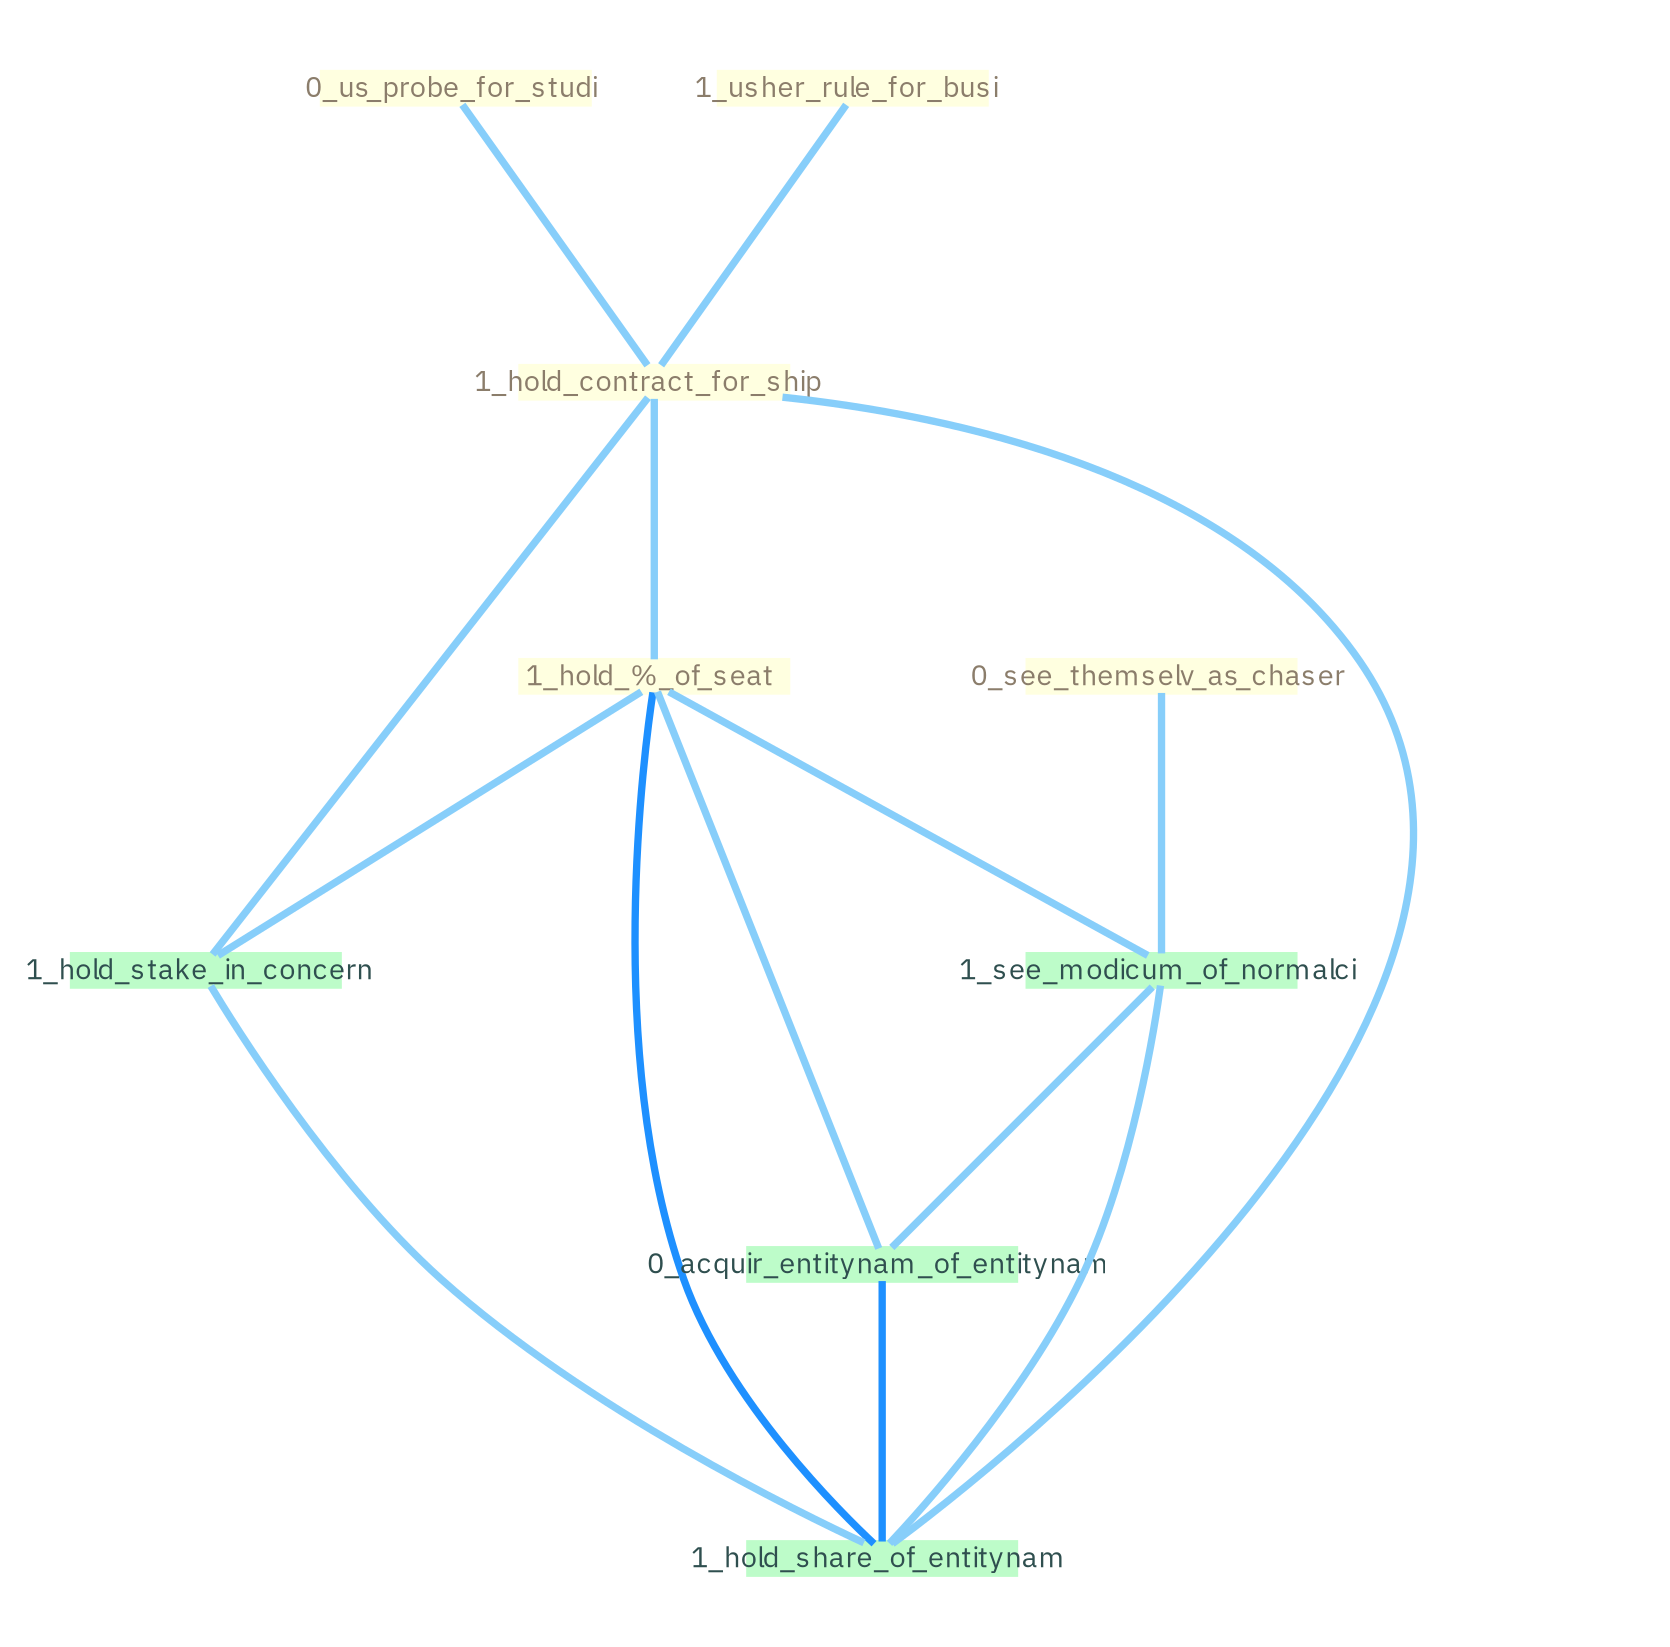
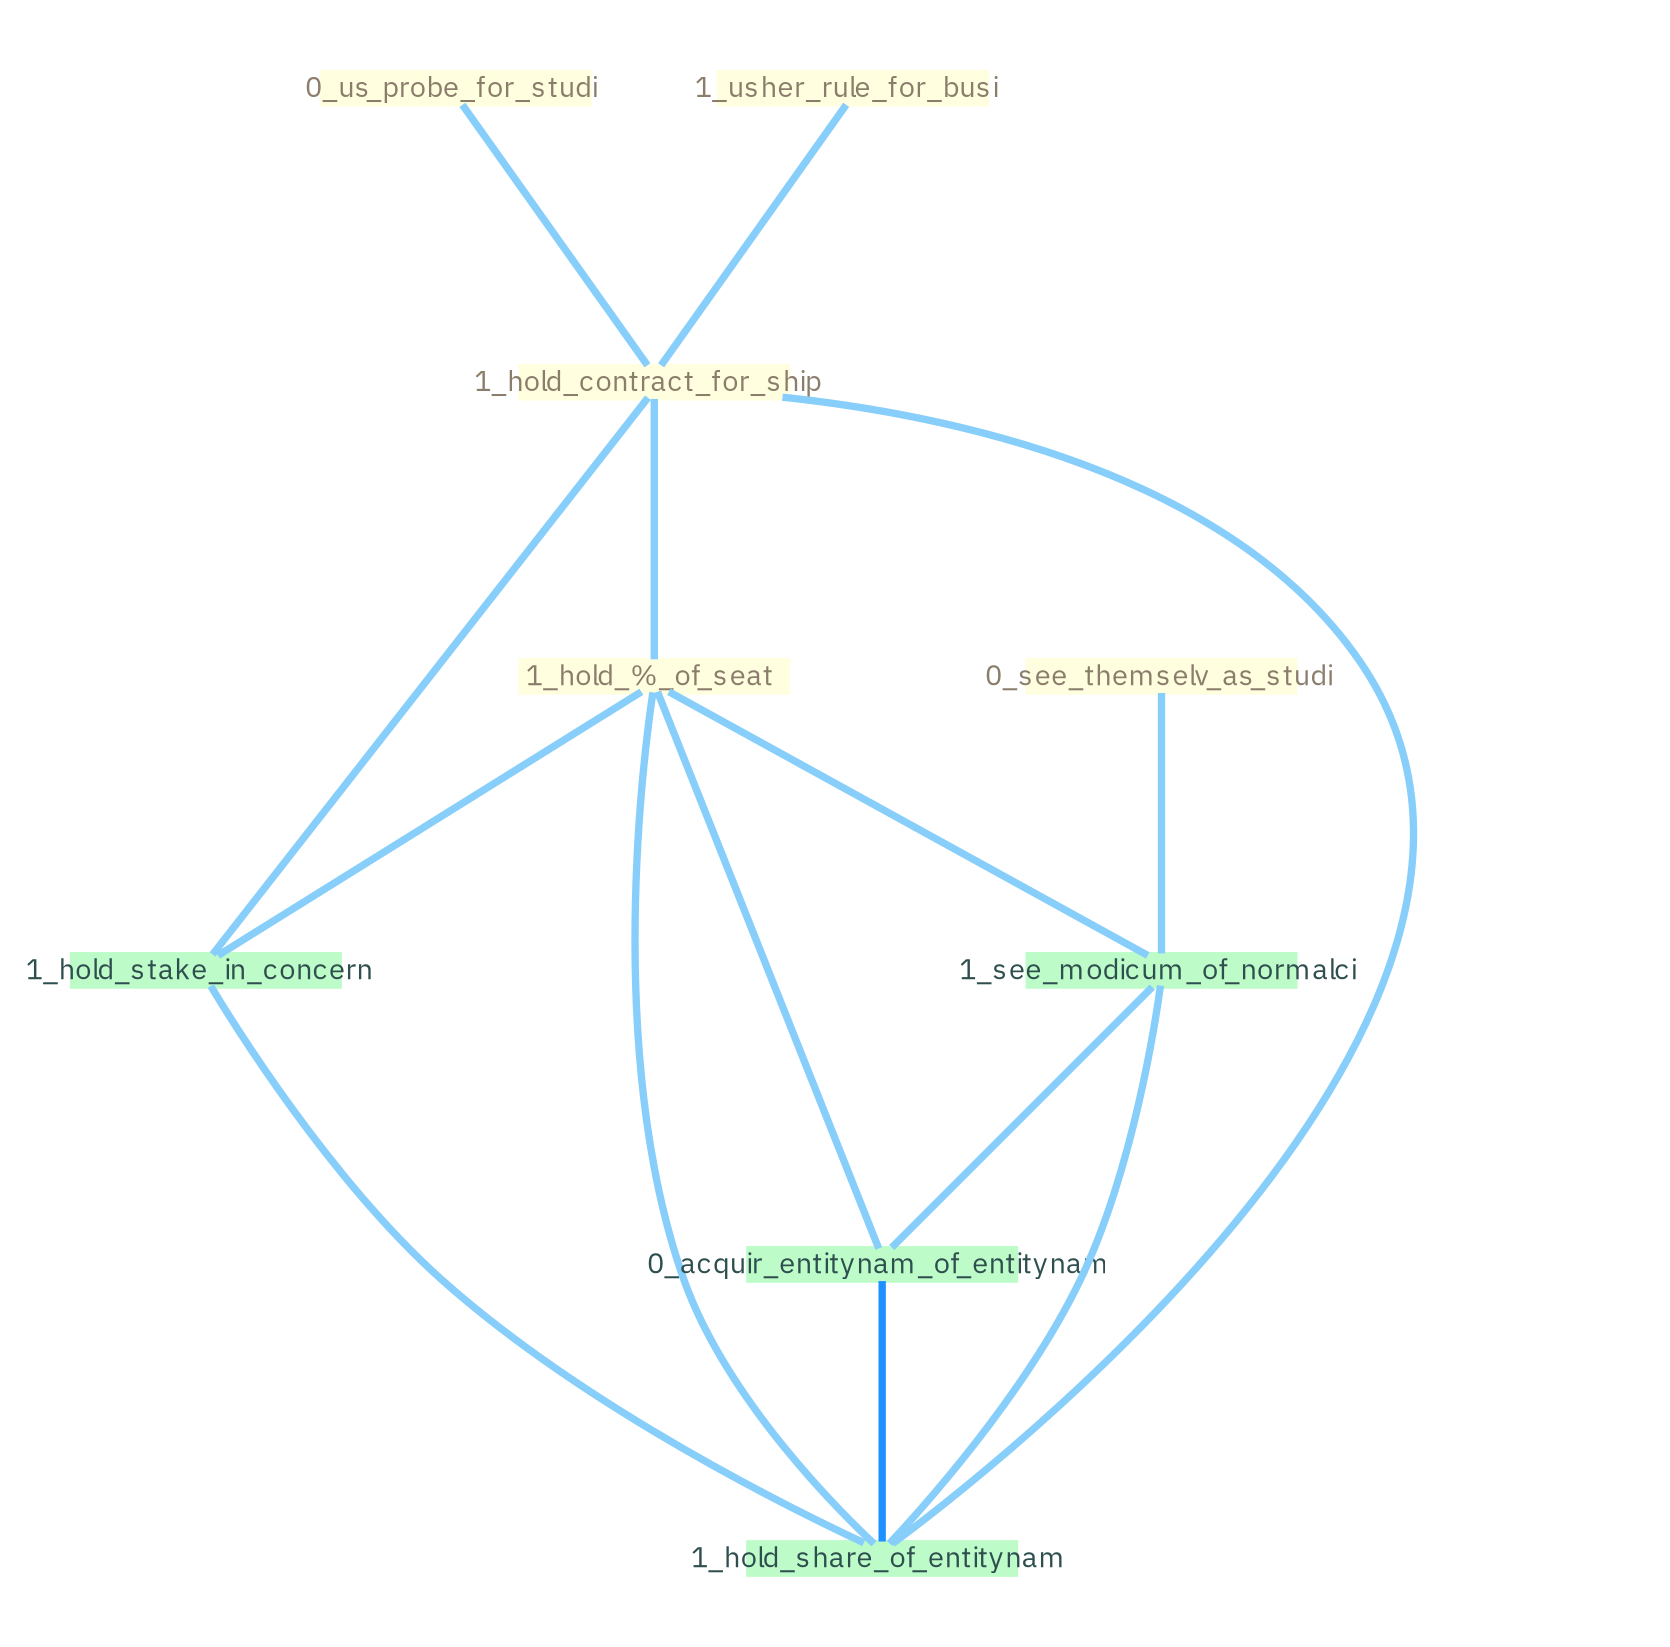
(1162, 676) -> (1162, 676)
(652, 1151) -> (652, 1151)
